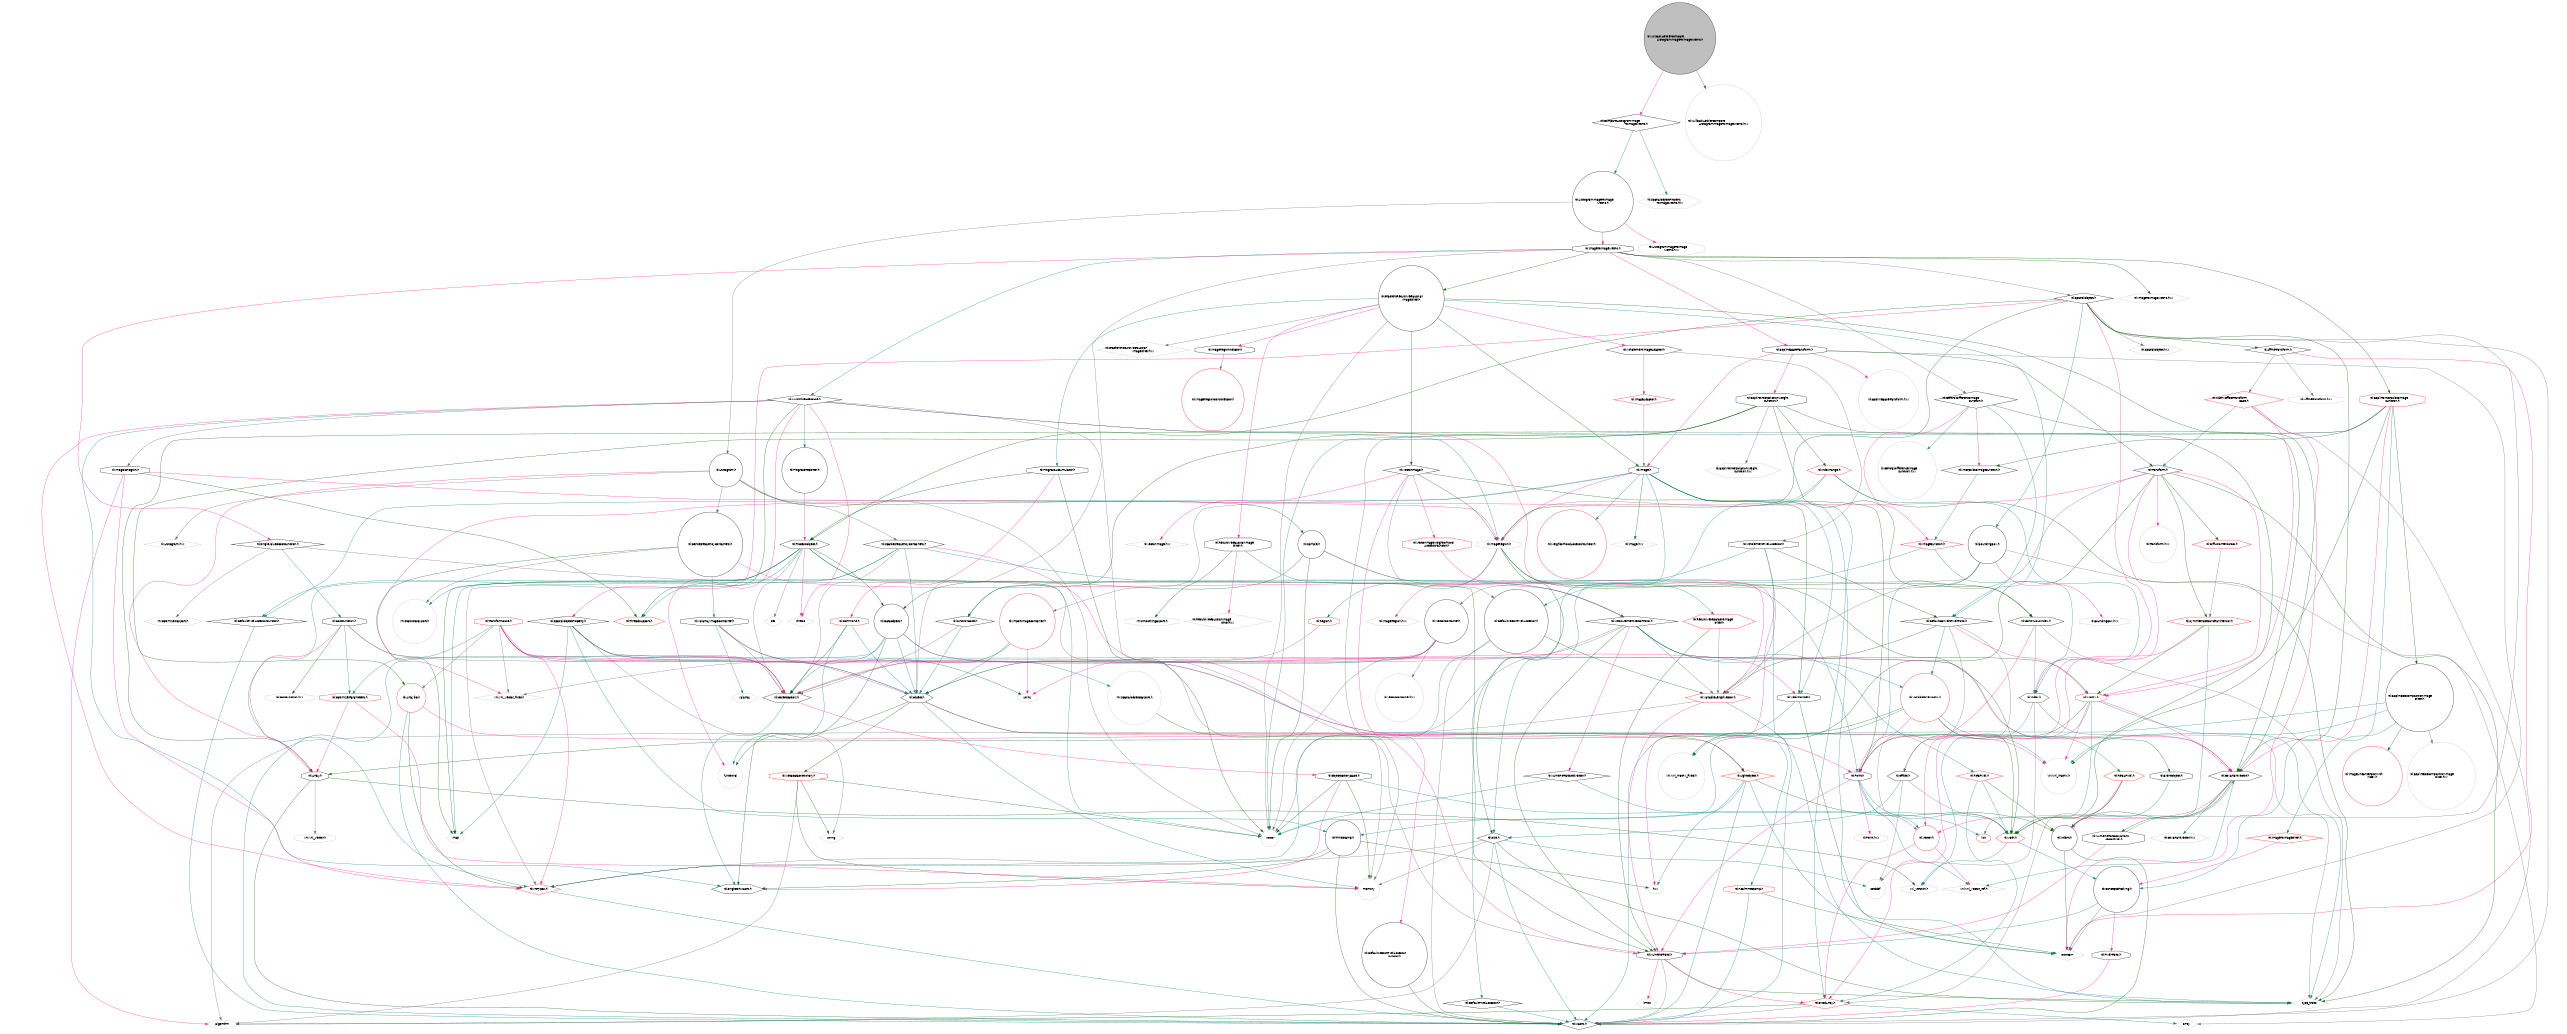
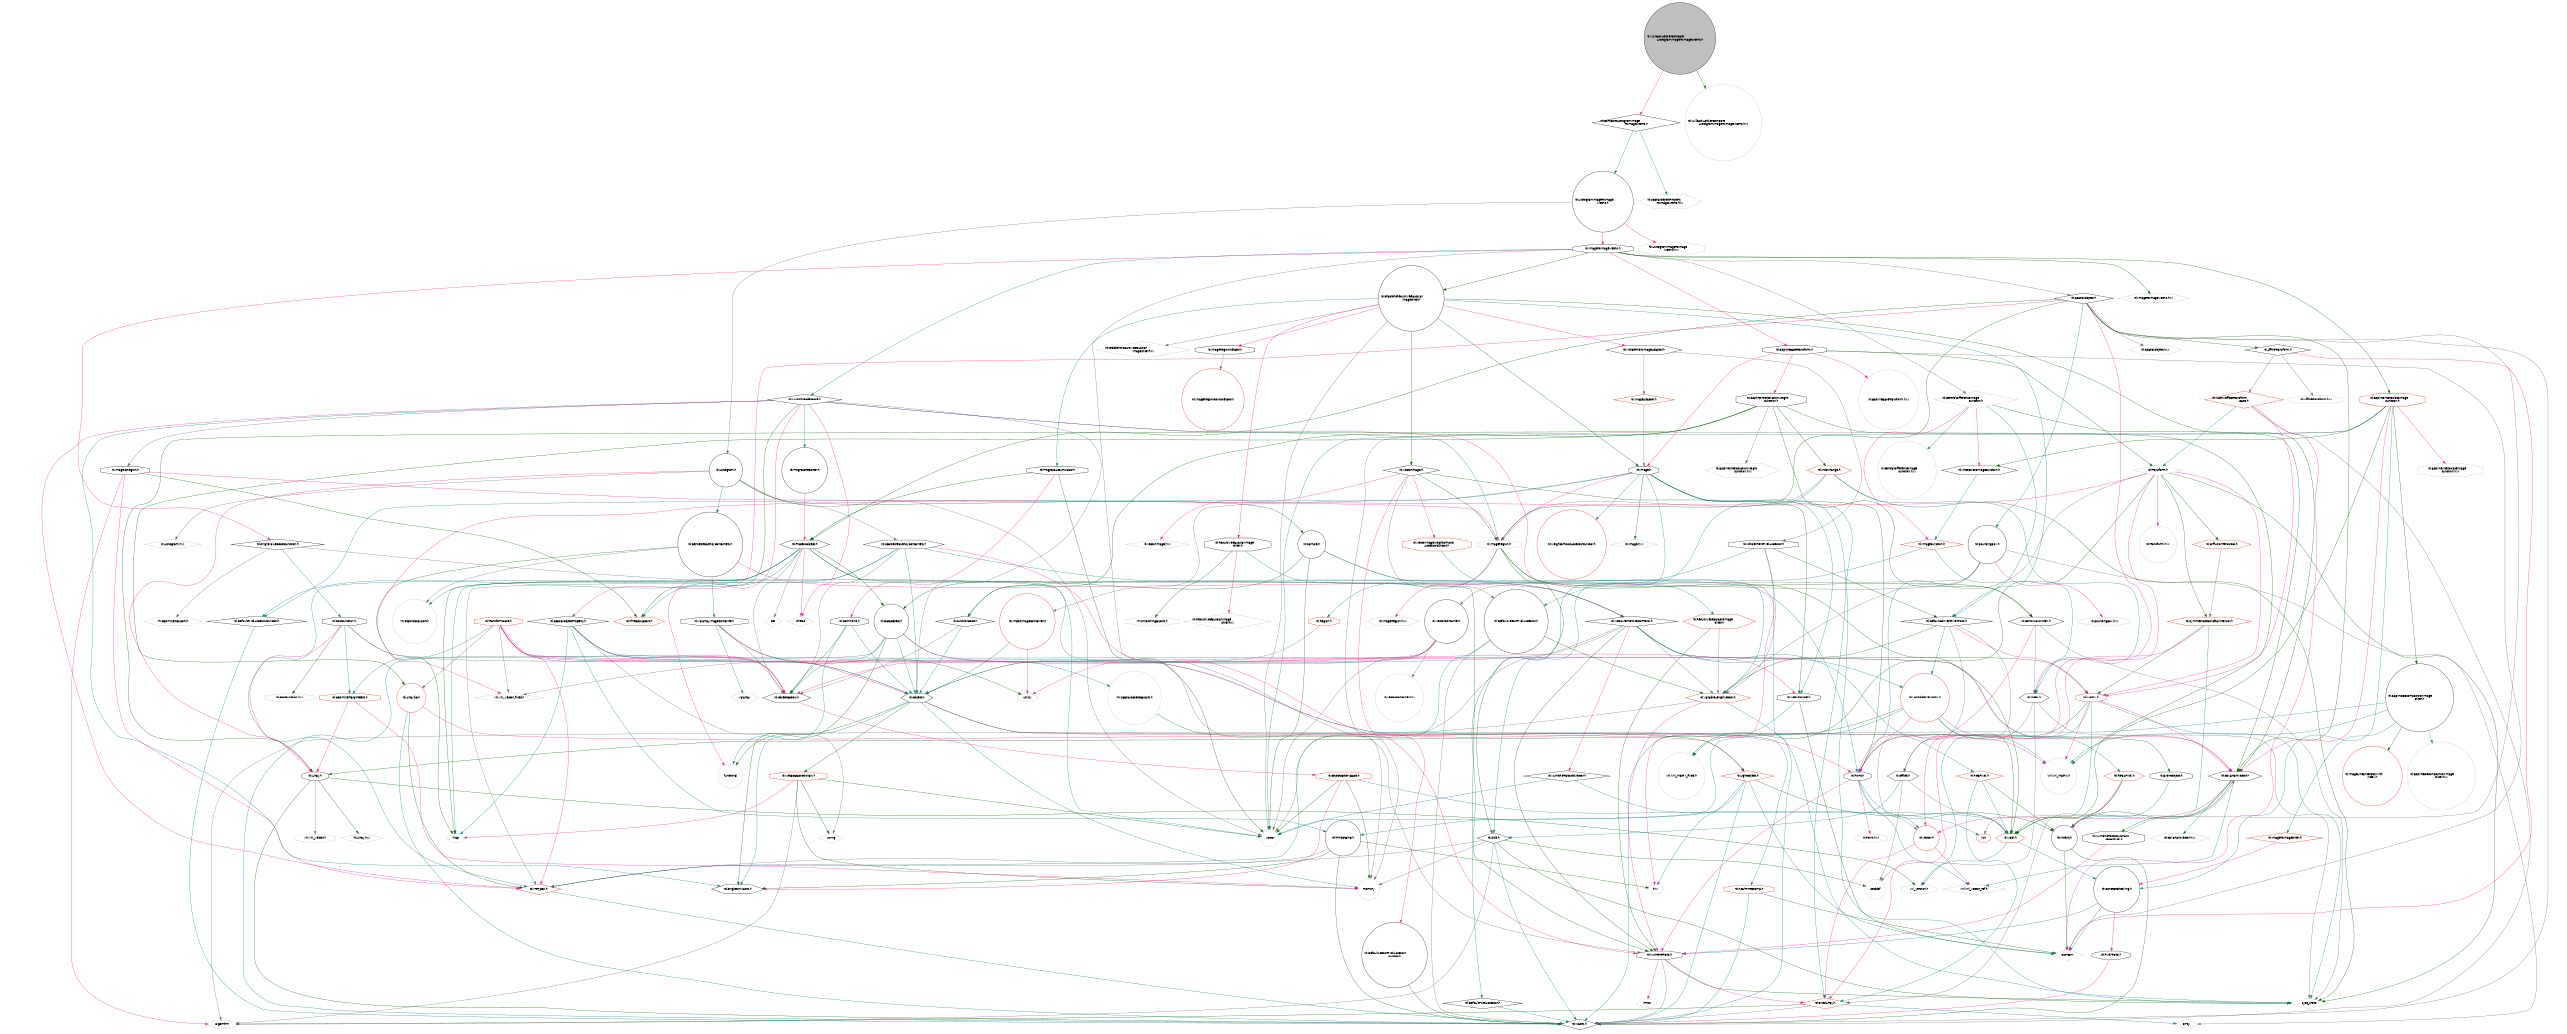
(1976, 400) -> (1976, 400)
(2158, 470) -> (2158, 470)
none -> (2451, 470)
(1760, 593) -> (1760, 593)
(849, 621) -> (849, 621)
(906, 663) -> none
(704, 771) -> (764, 747)
(1344, 776) -> (1344, 776)
none -> (635, 827)
none -> (362, 838)
(1684, 860) -> (1684, 860)
